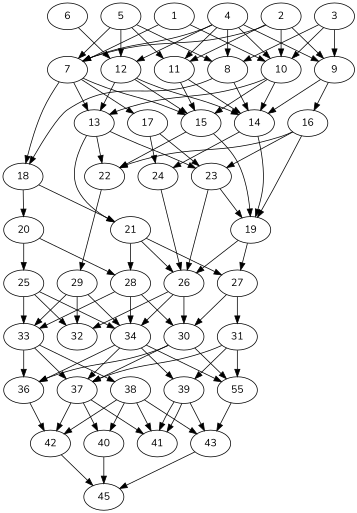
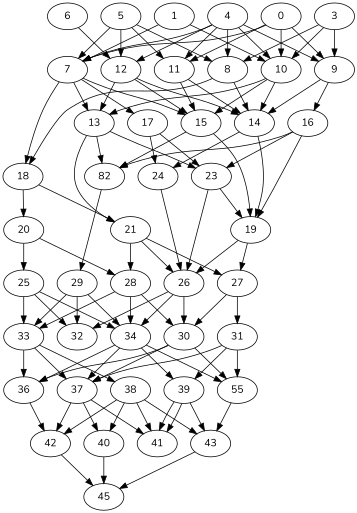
(281, 16) -> (281, 16)
(105, 177) -> (105, 177)
